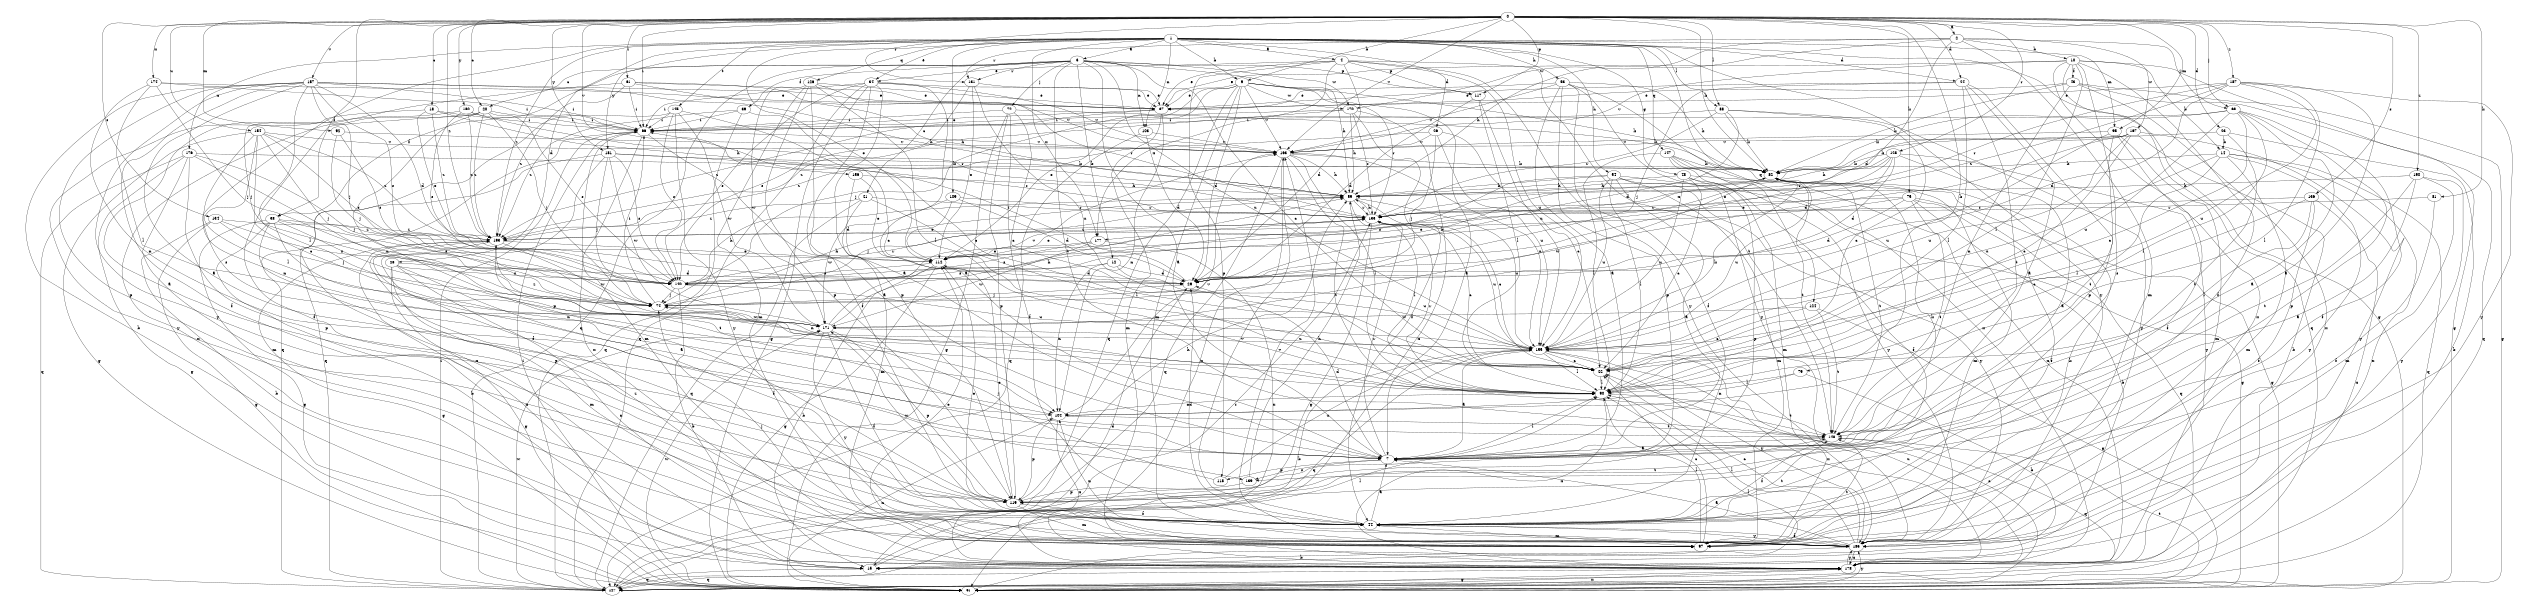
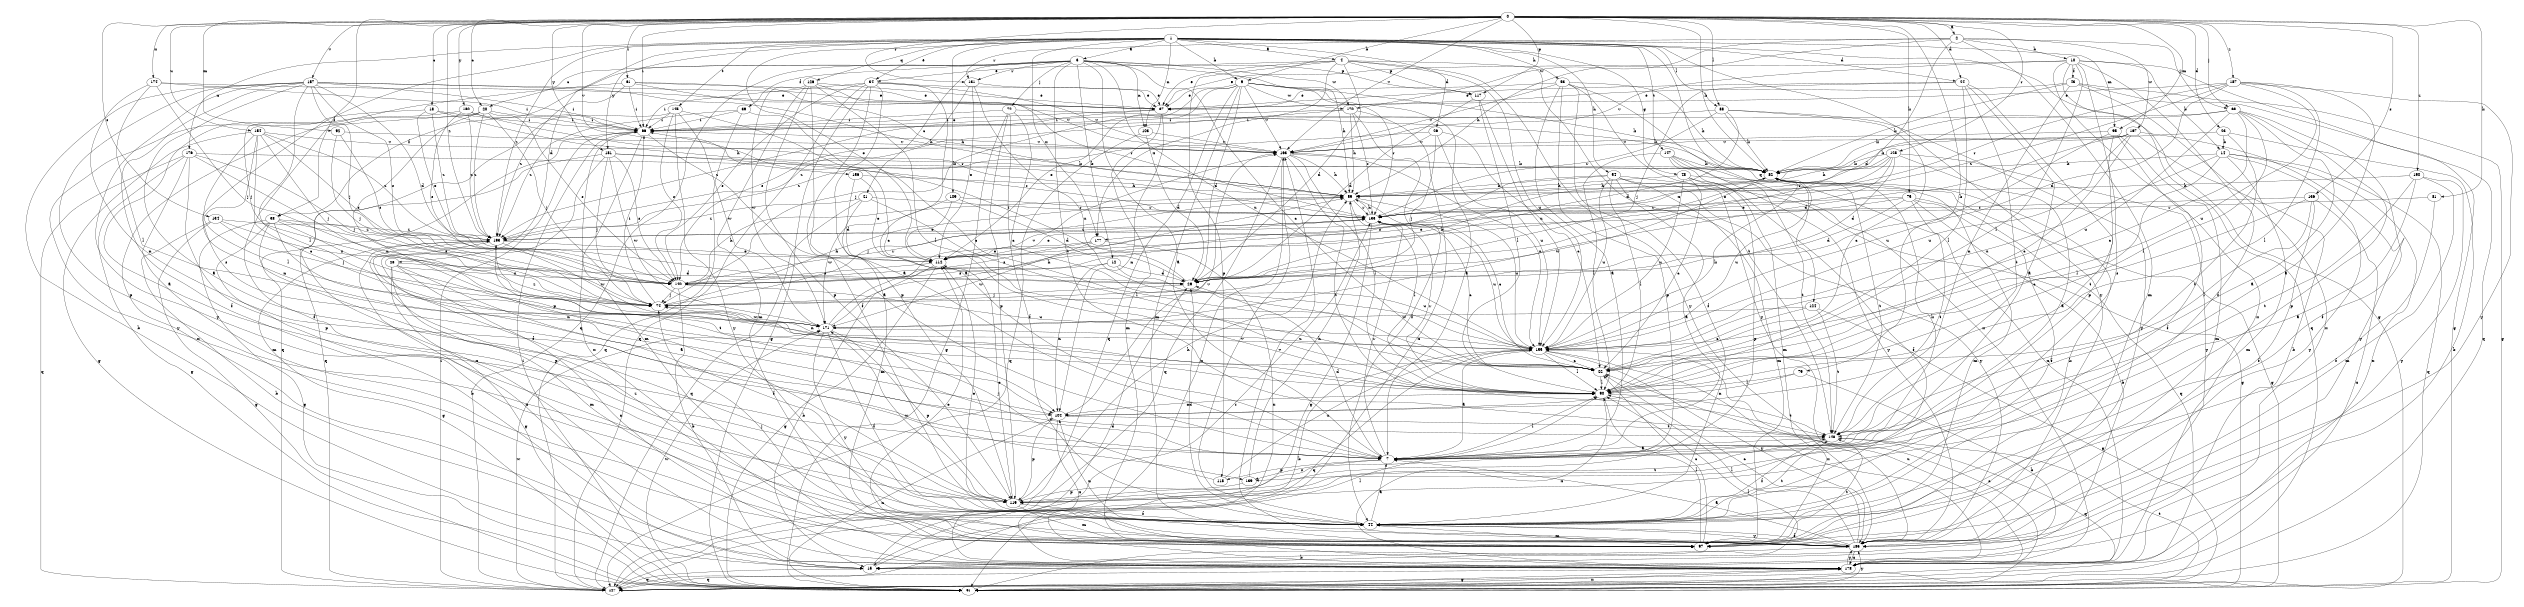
(1654, 96) -> (1654, 96)
(1068, 274) -> none
